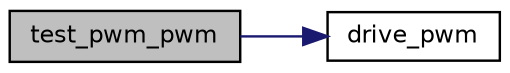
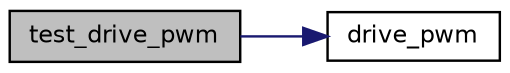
(125, 36) -> (125, 36)
